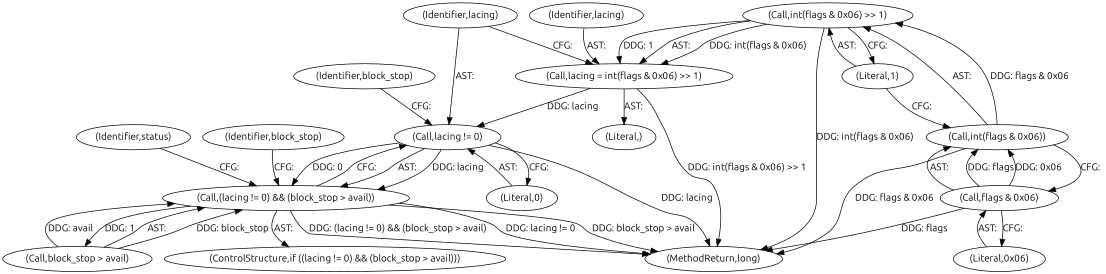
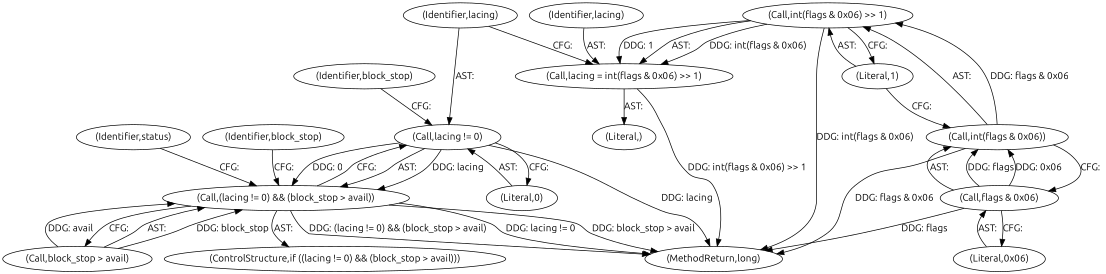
(537, 106) -> none
(120, 229) -> (120, 229)
